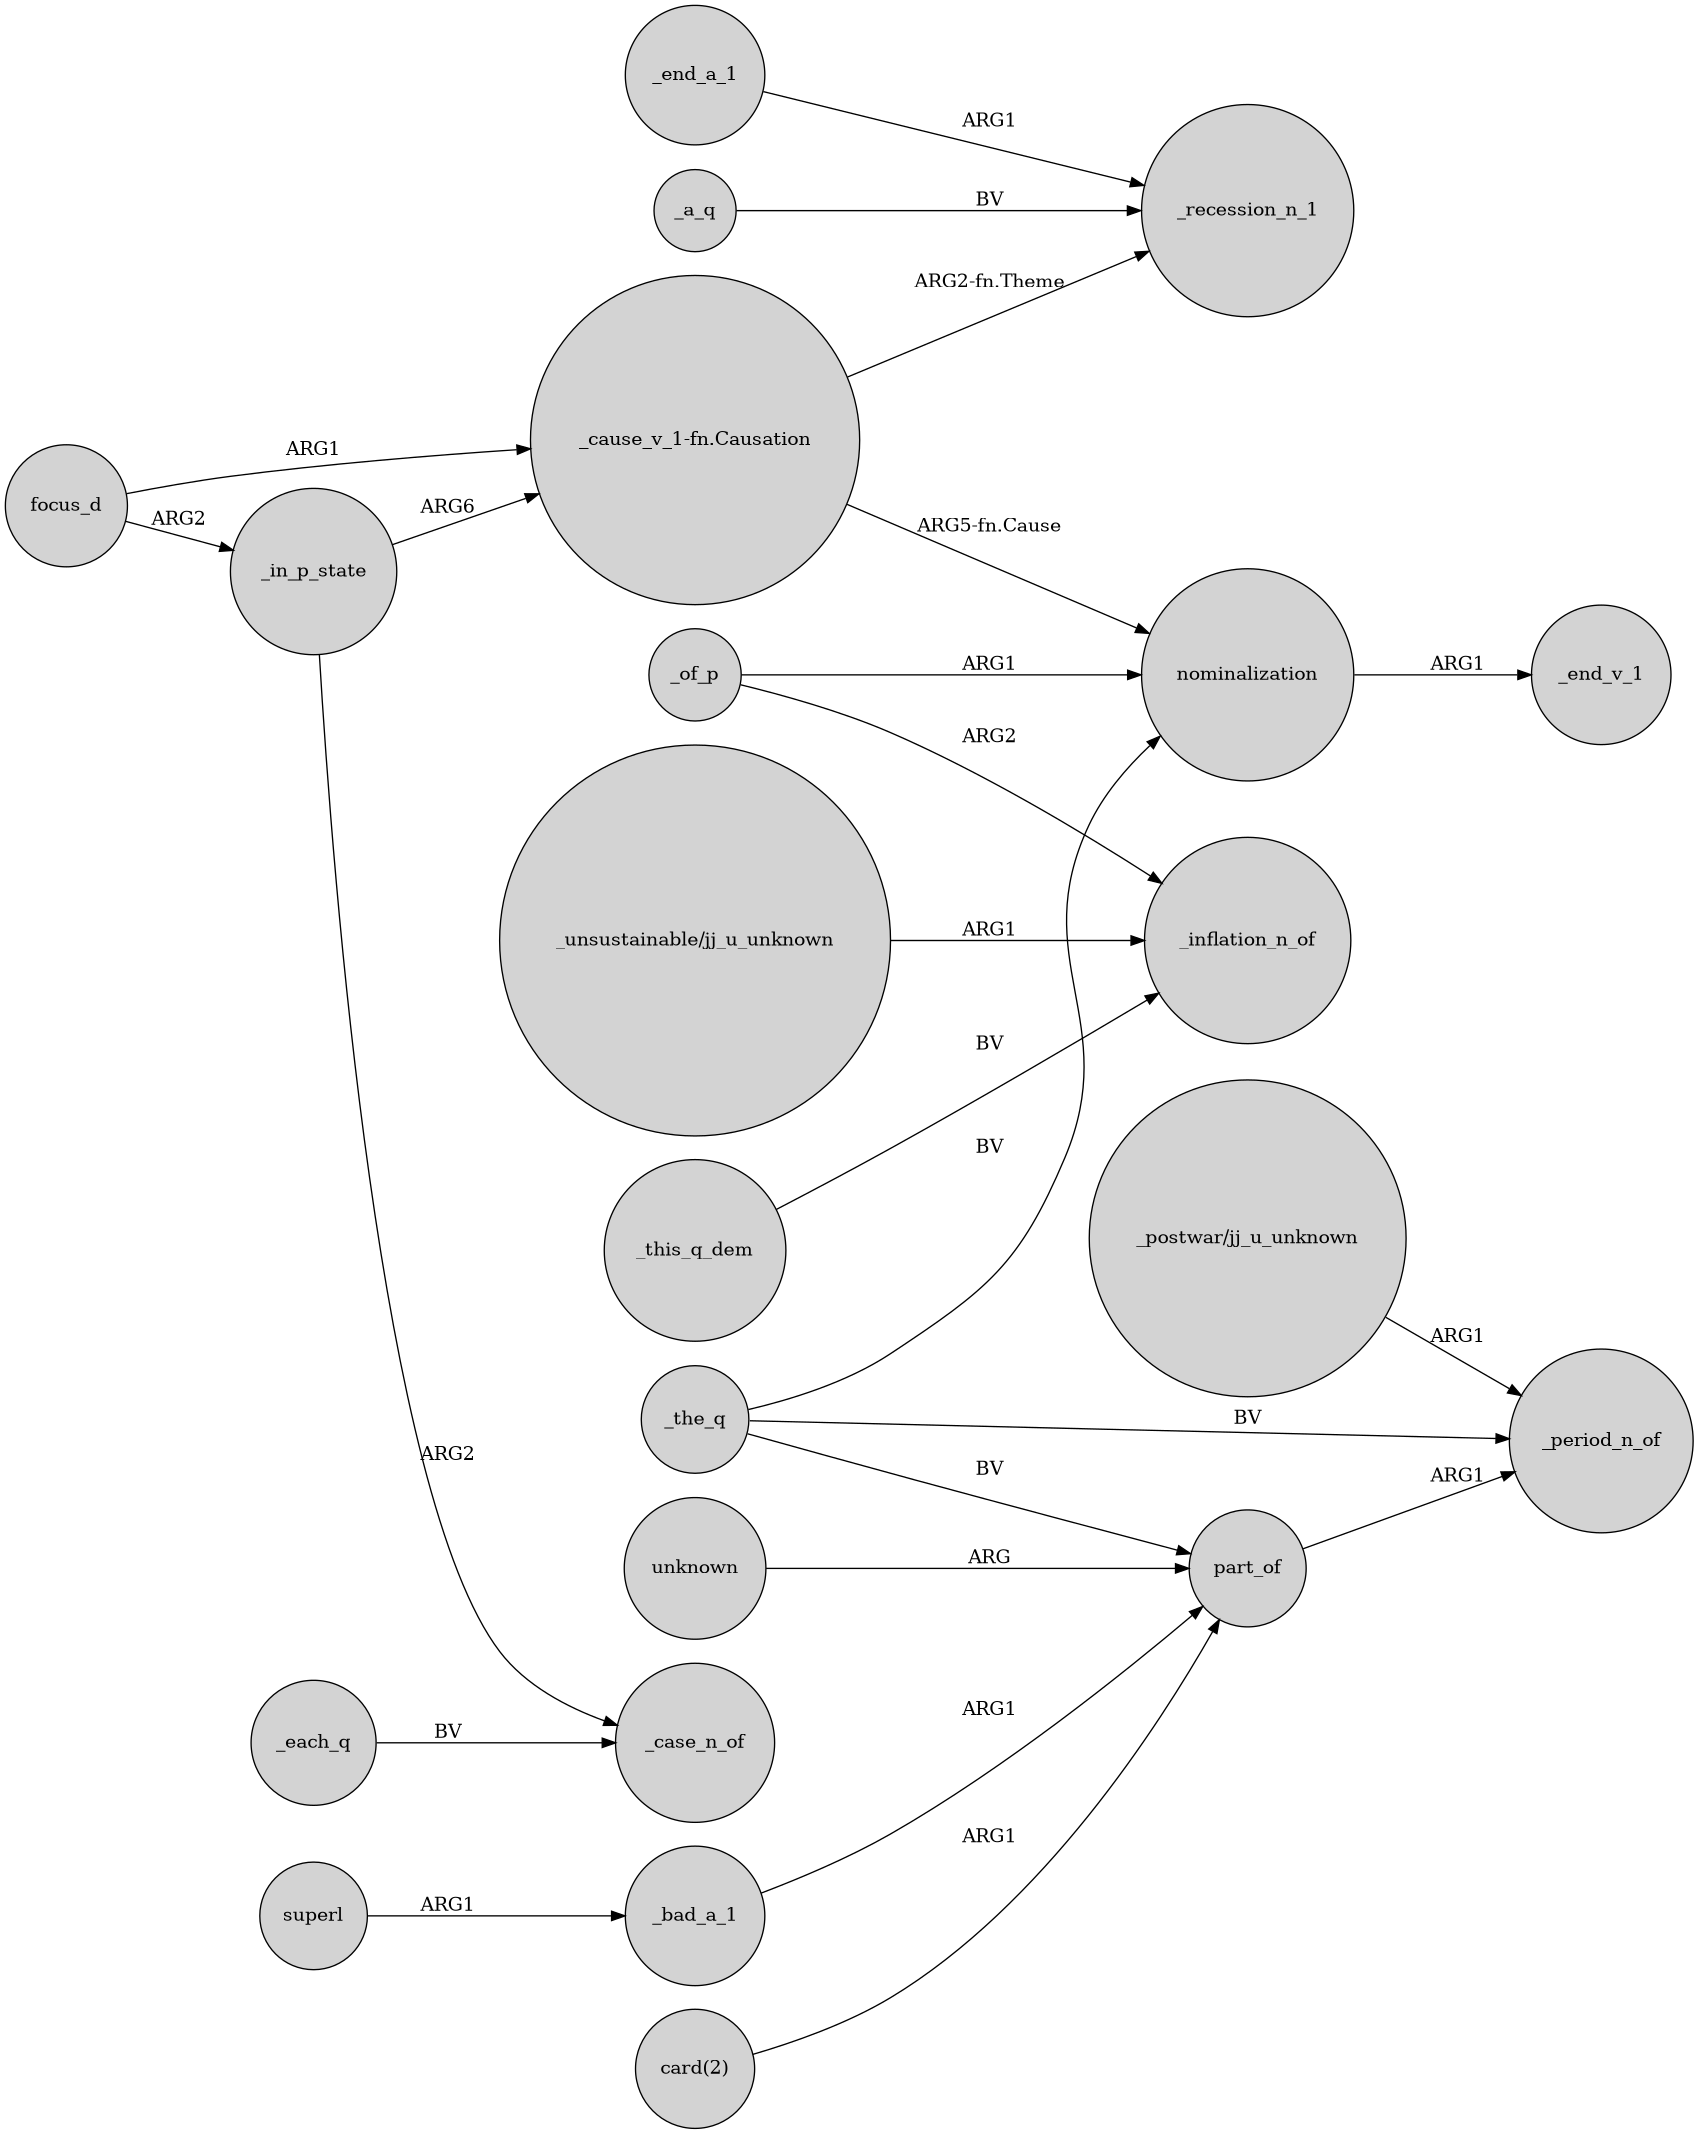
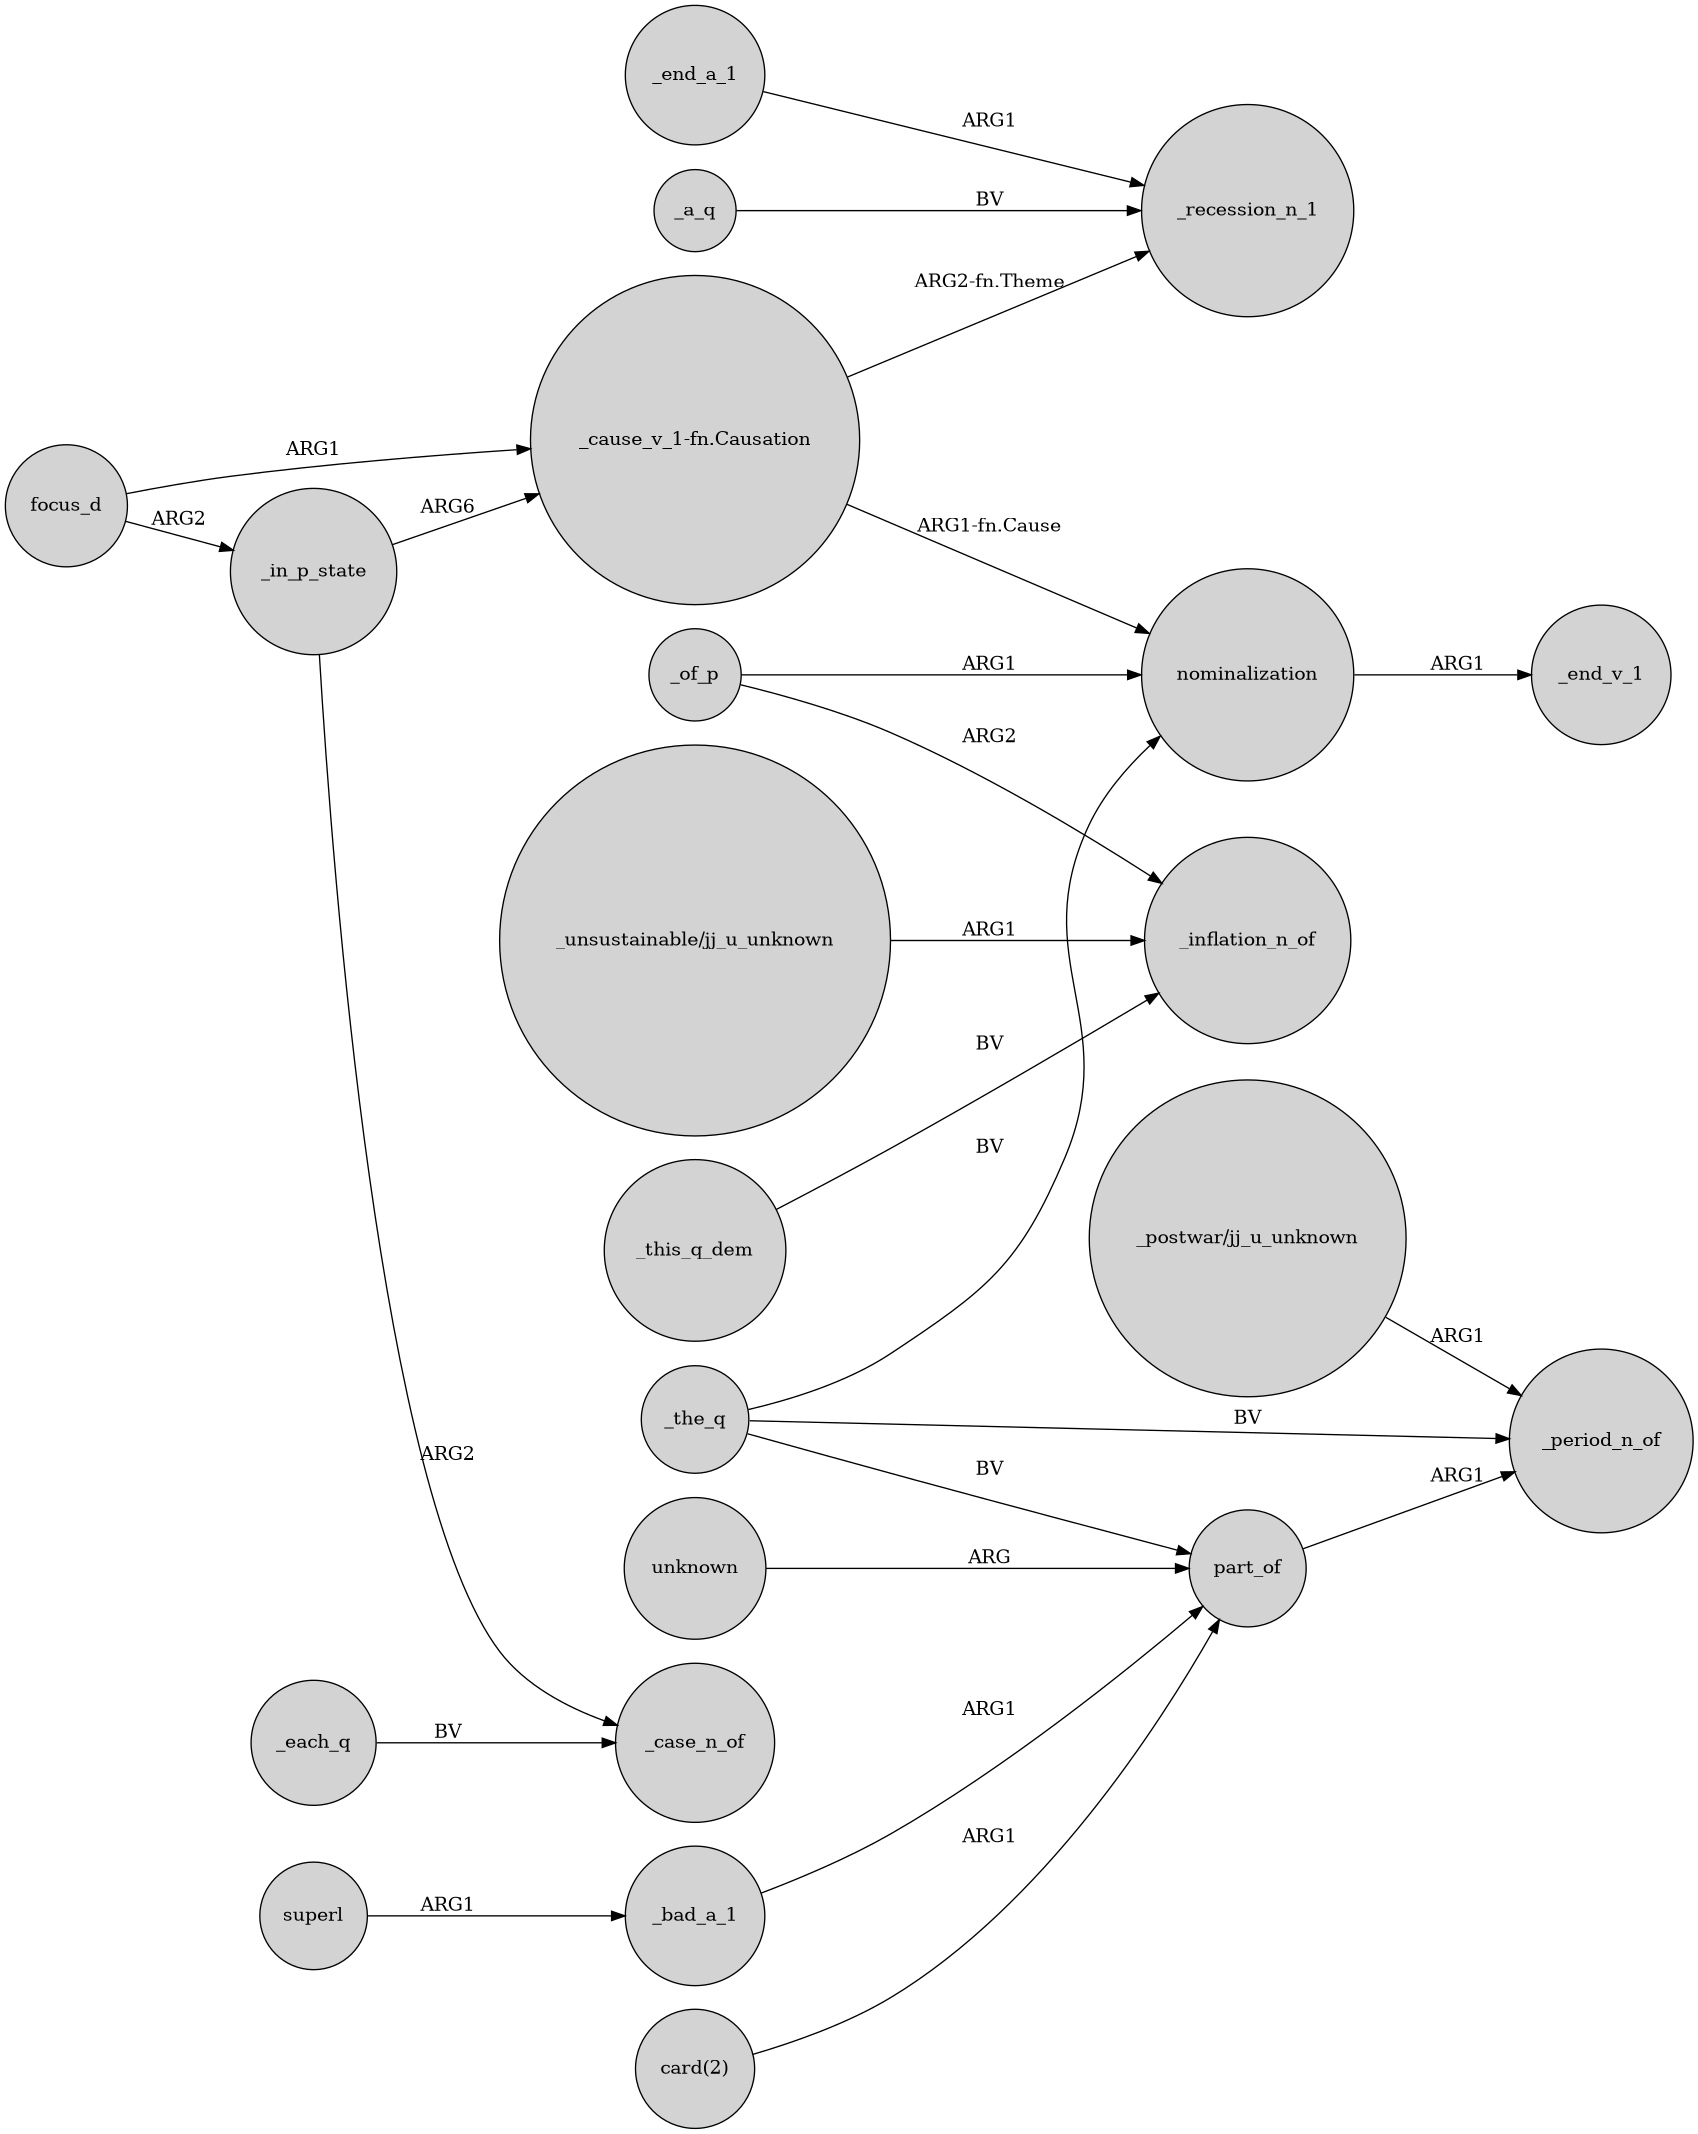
(990, 527) -> (990, 527)
